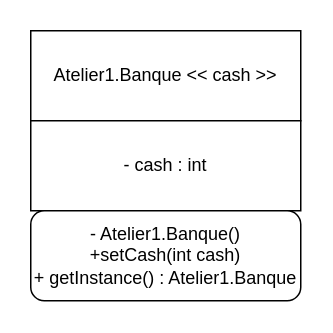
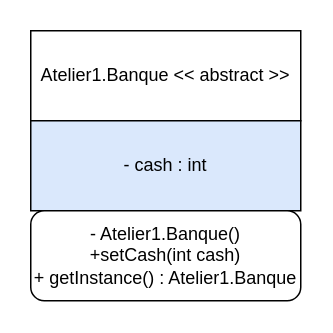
(166, 76) -> (166, 76)
(166, 166) -> (166, 166)
